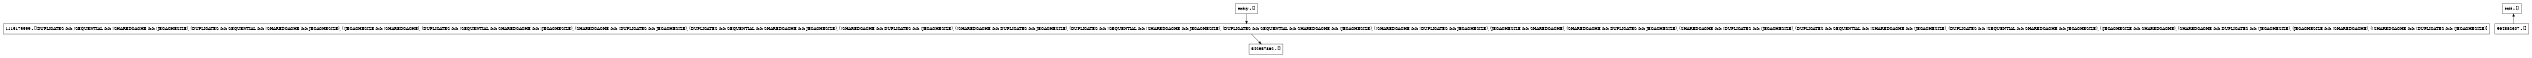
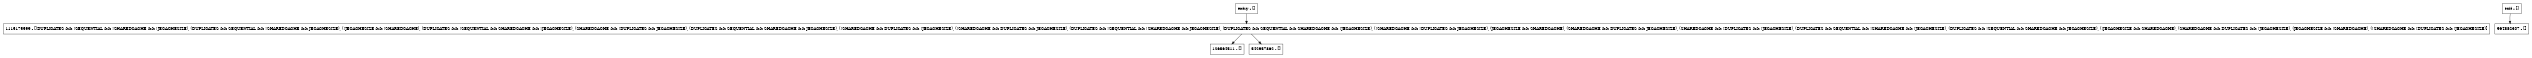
(2514, 20) -> (2510, 17)
none -> (1227, 49)
